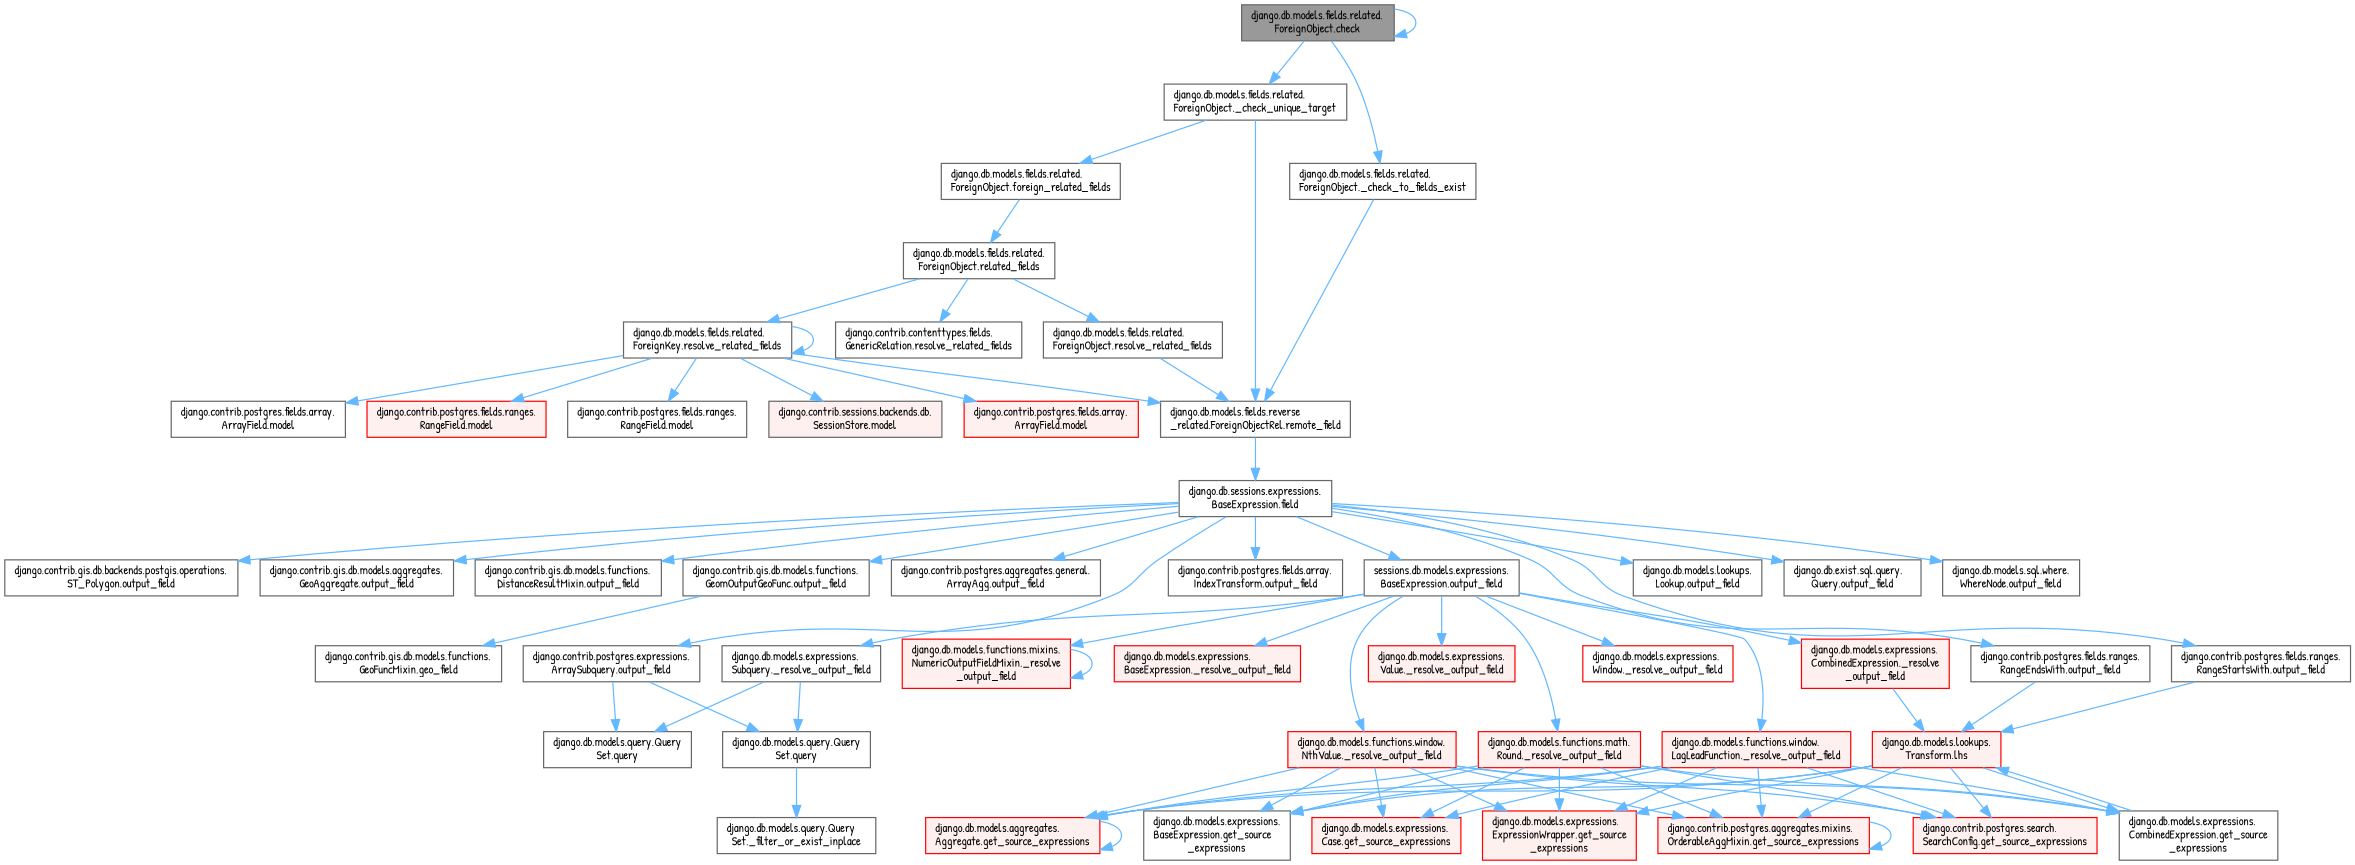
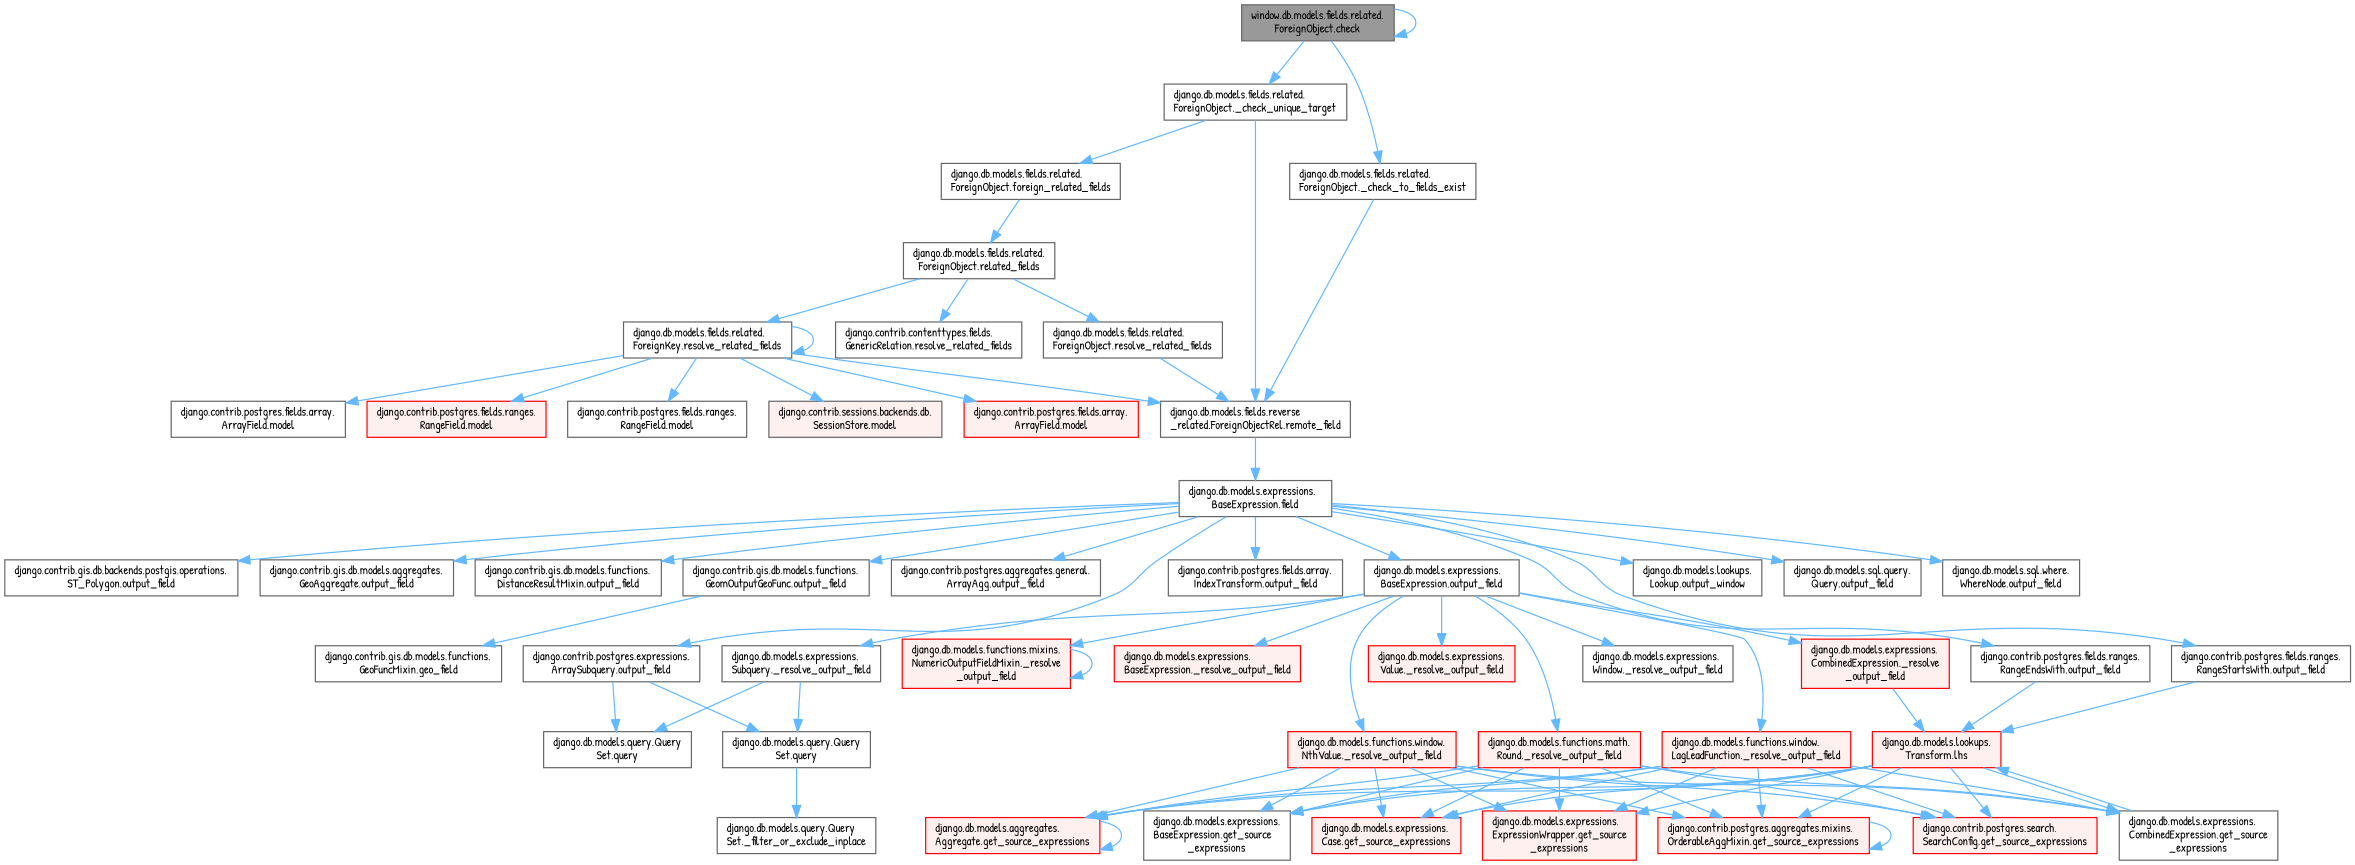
(1318, 23) -> (1318, 23)
(1255, 499) -> (1255, 499)
(1442, 578) -> (1442, 578)
(1698, 578) -> (1698, 578)
(1853, 578) -> (1853, 578)
(1658, 664) -> (1658, 664)
none -> (1663, 788)
(797, 836) -> (797, 836)
